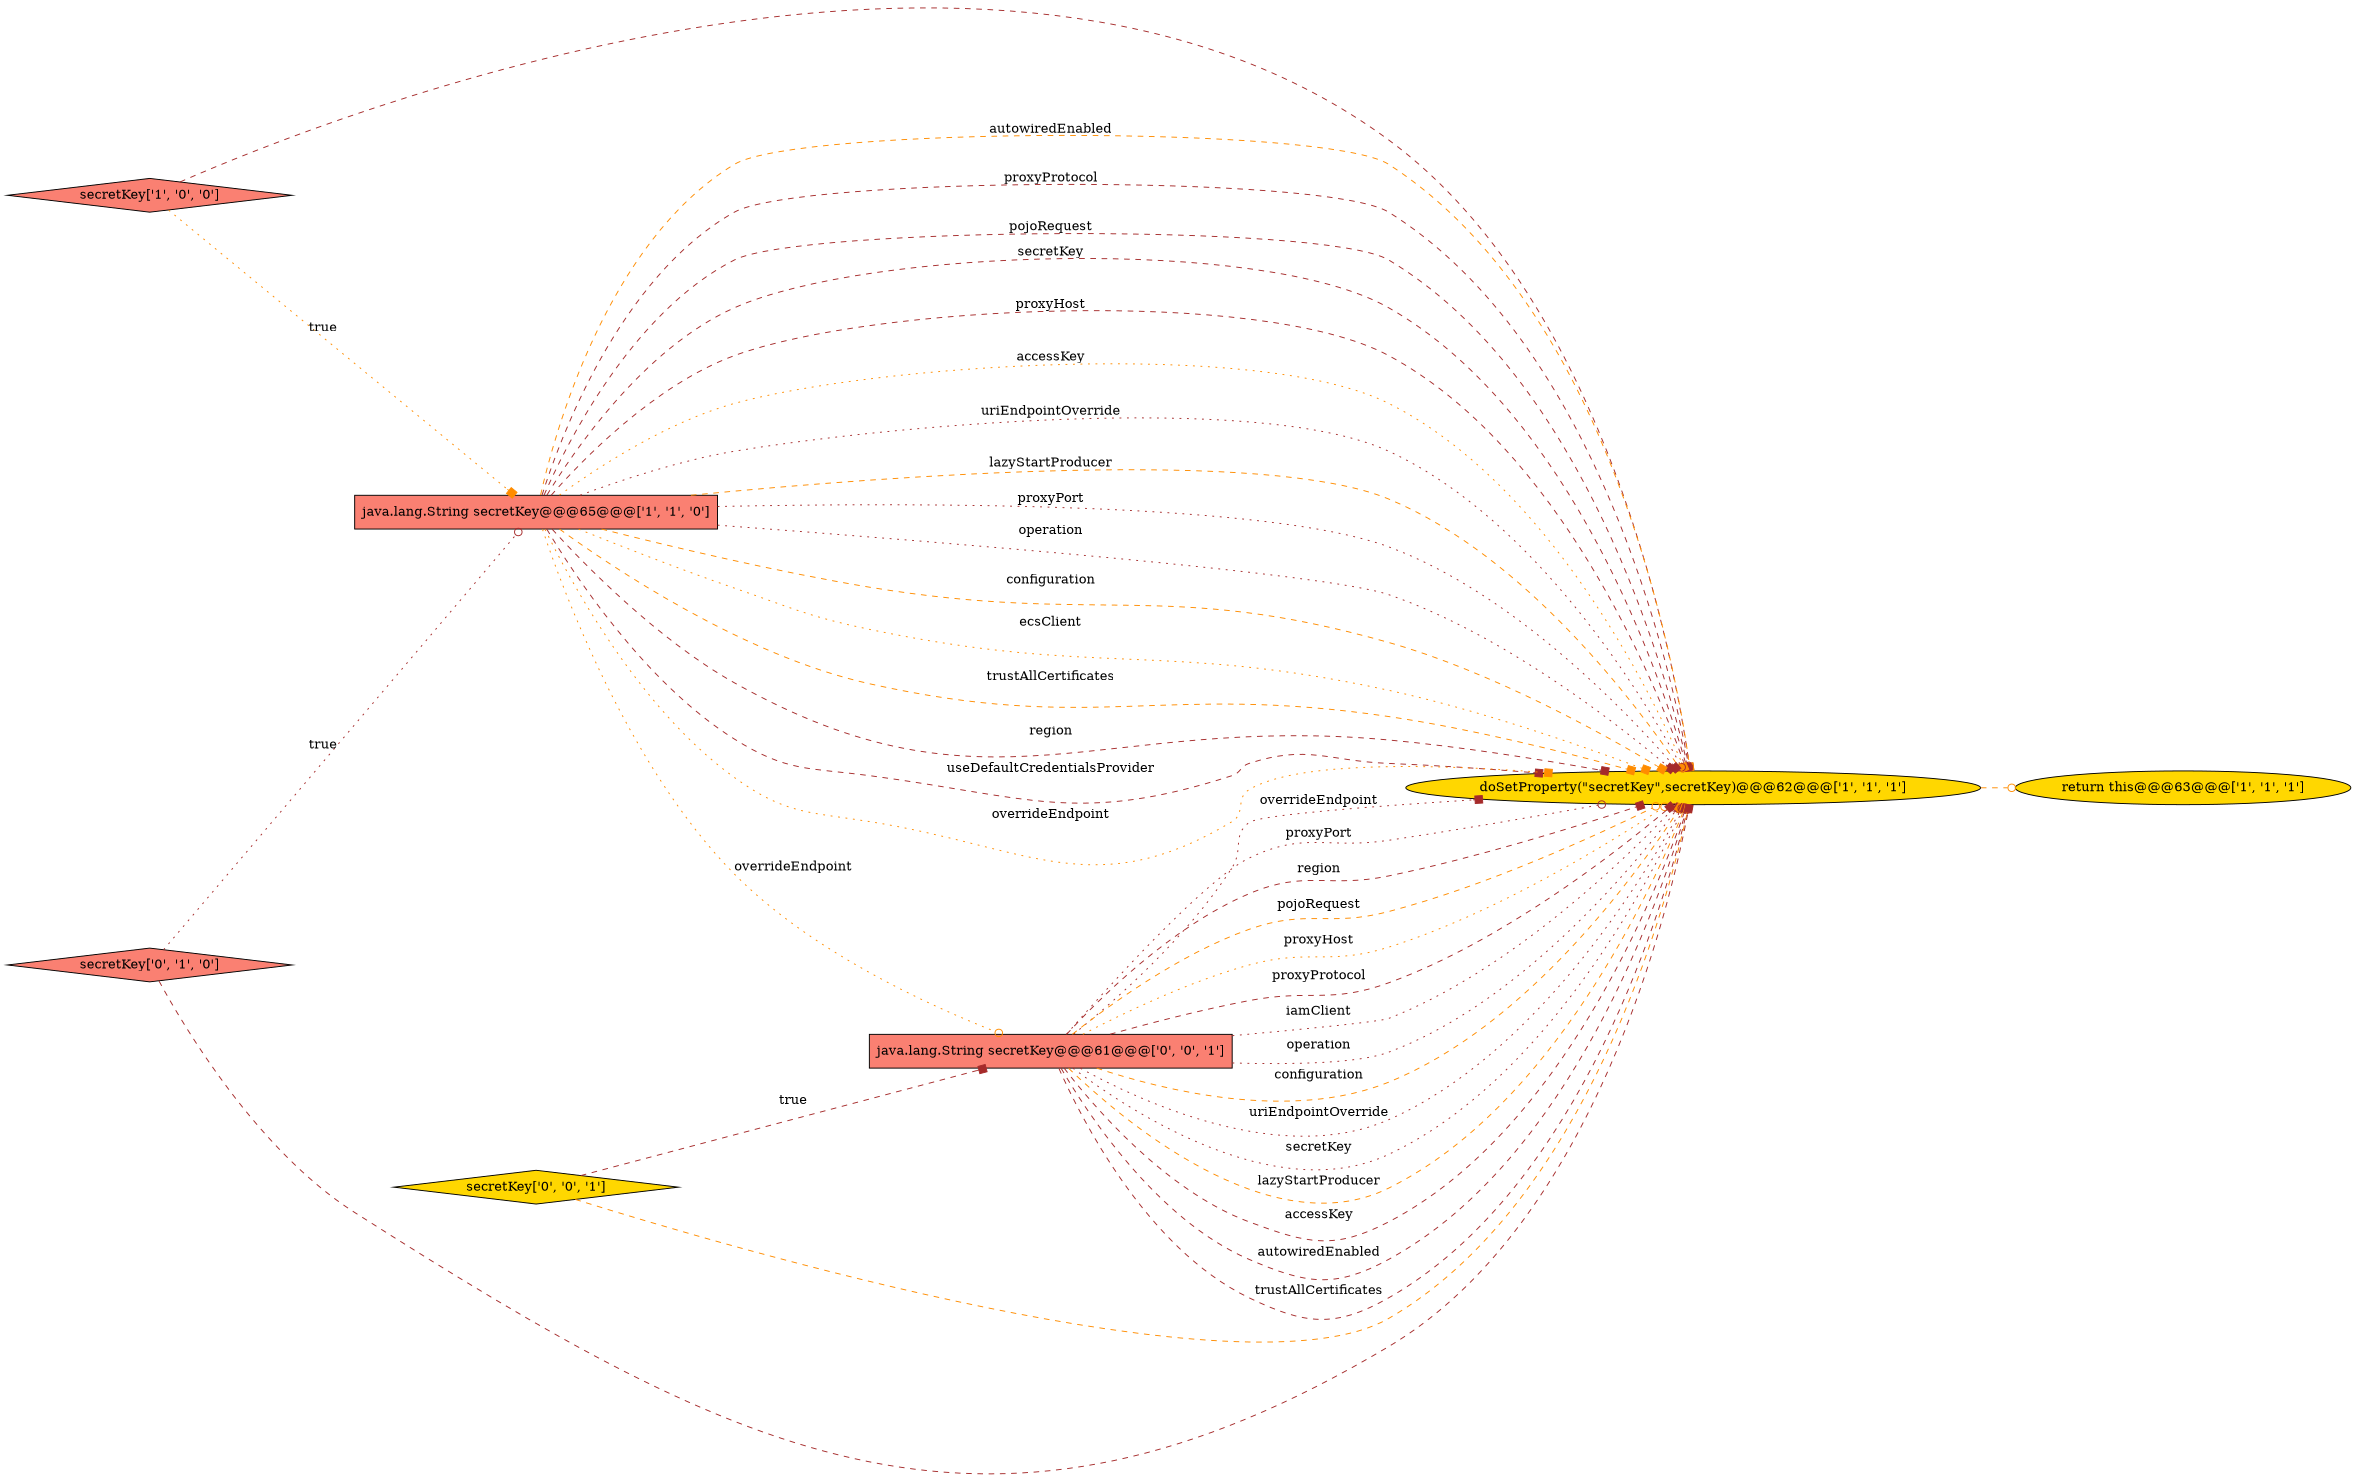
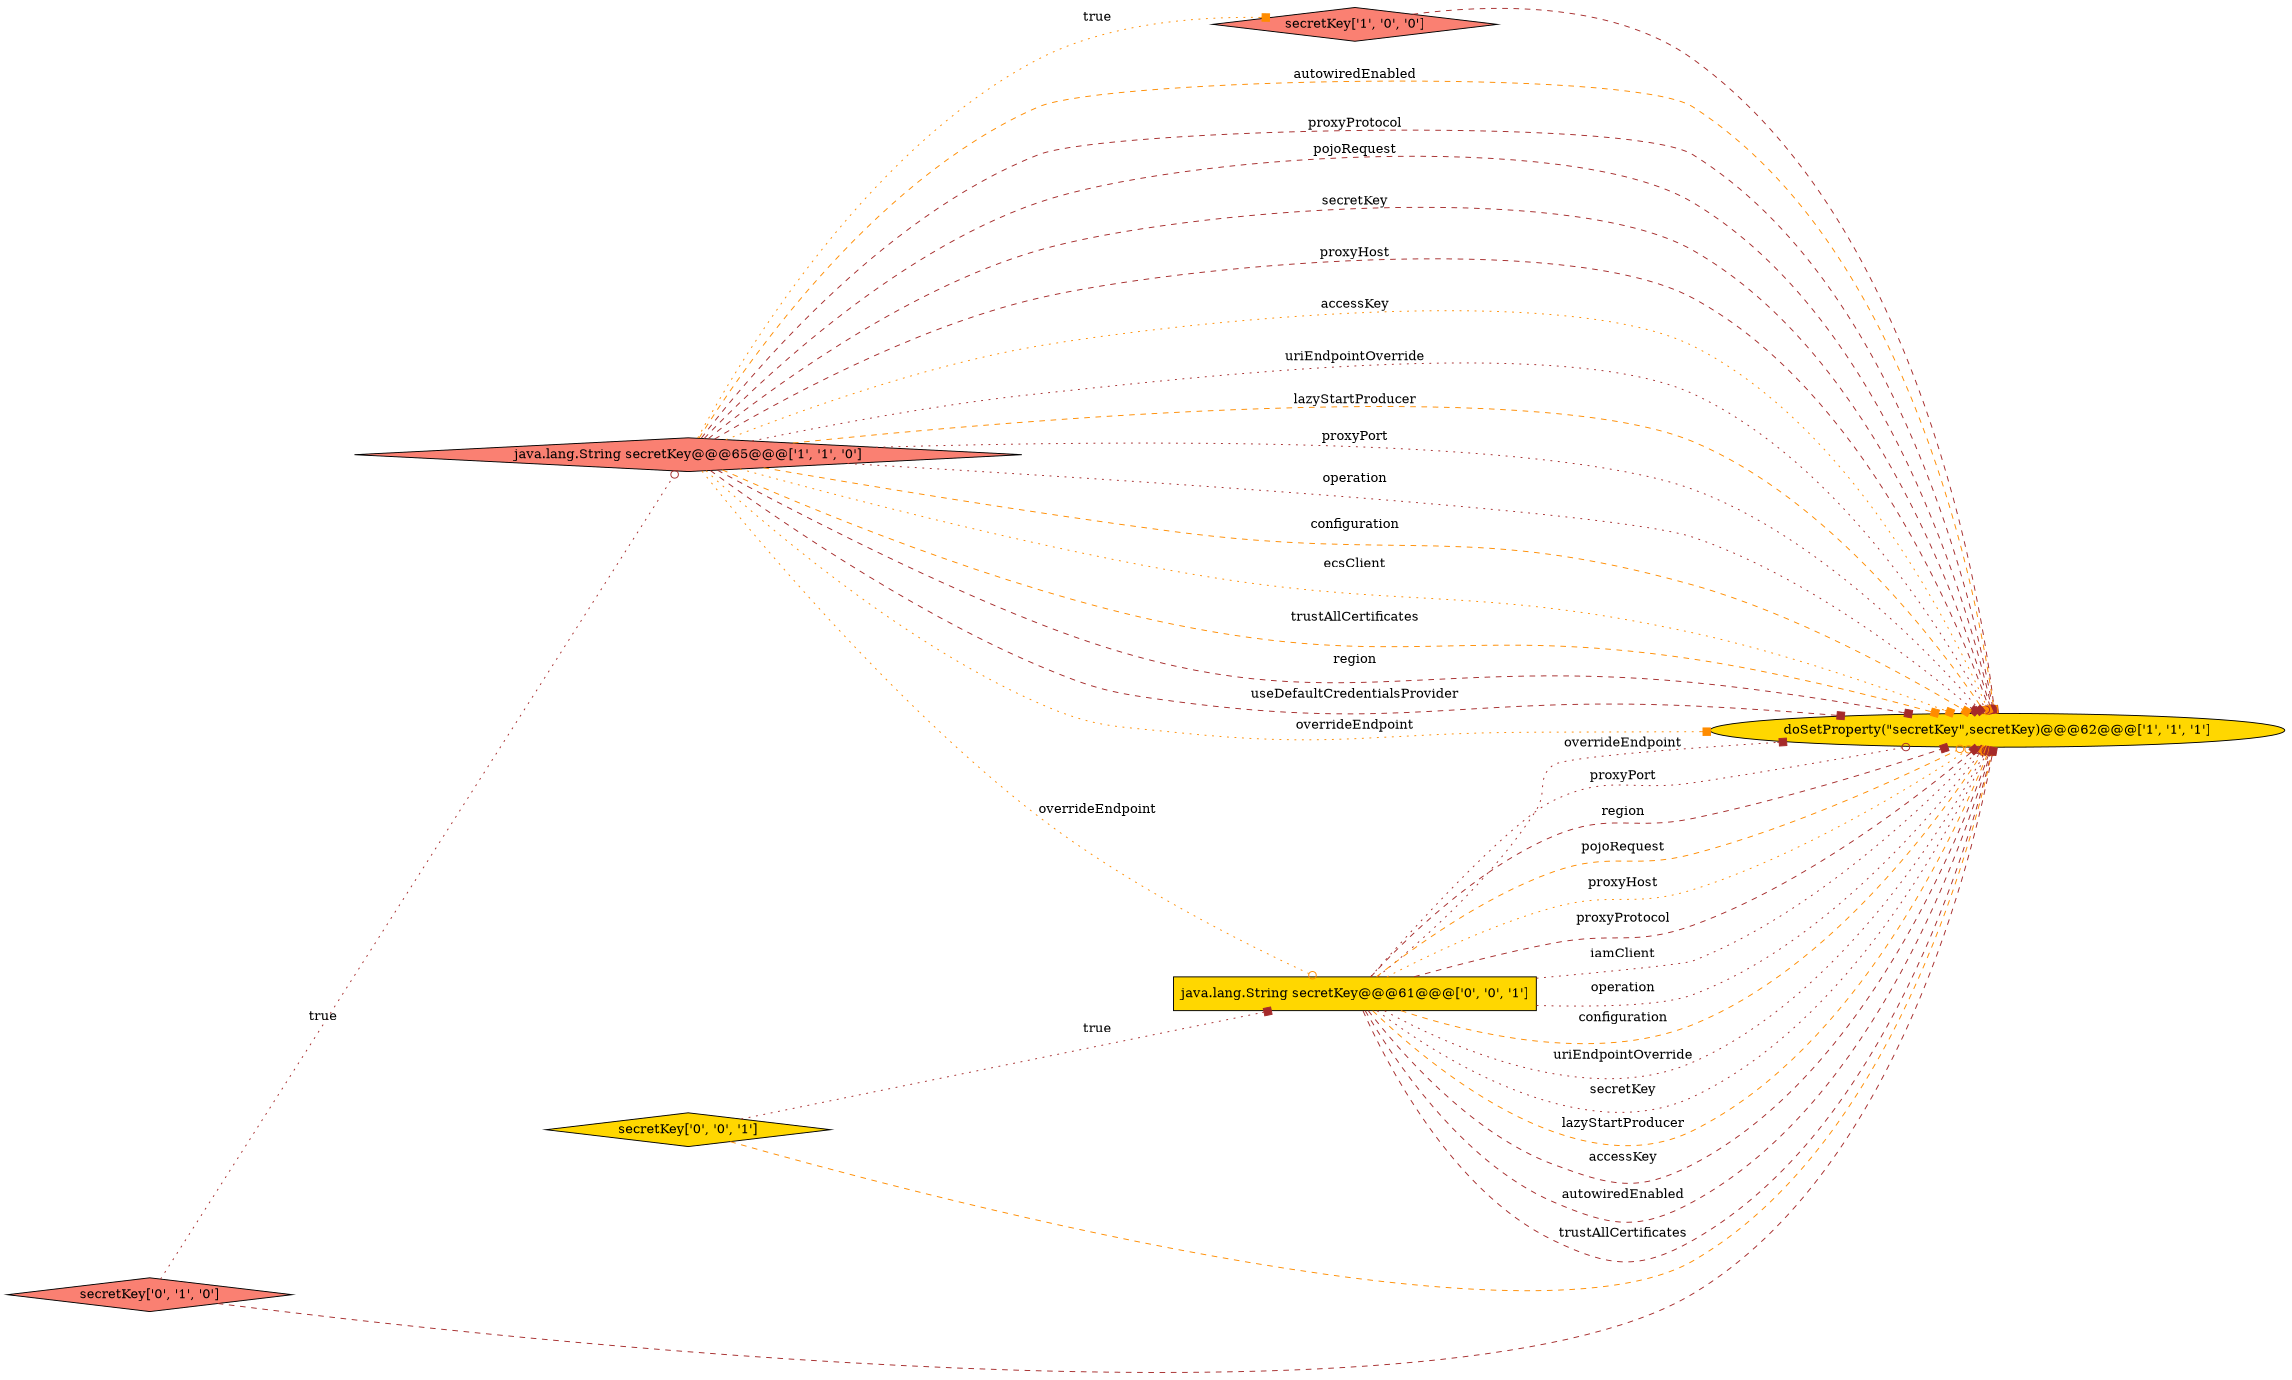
(338, 350) -> (921, 143)
(536, 512) -> (688, 455)
(2183, 788) -> none
(1051, 1051) -> (1355, 994)
(779, 1123) -> (1002, 1066)
